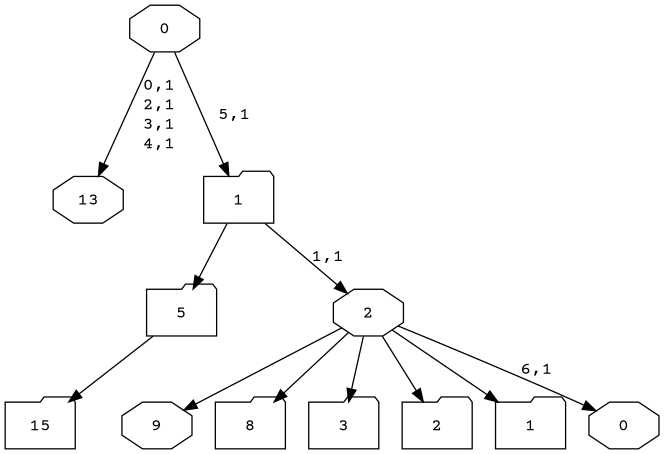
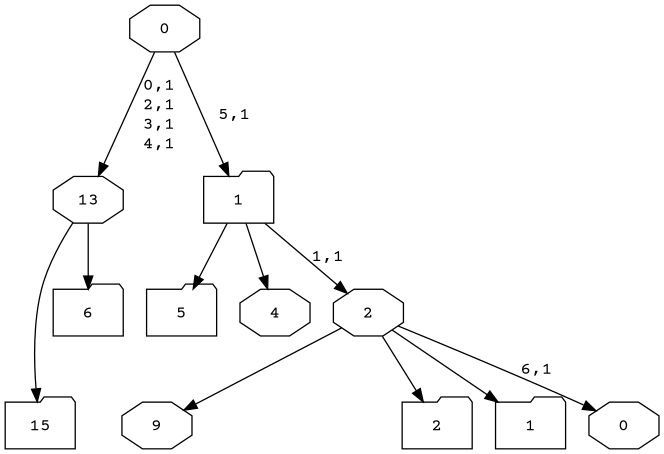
none -> (88, 313)
none -> (275, 313)
(116, 365) -> (39, 302)
(250, 425) -> none
(344, 425) -> none
